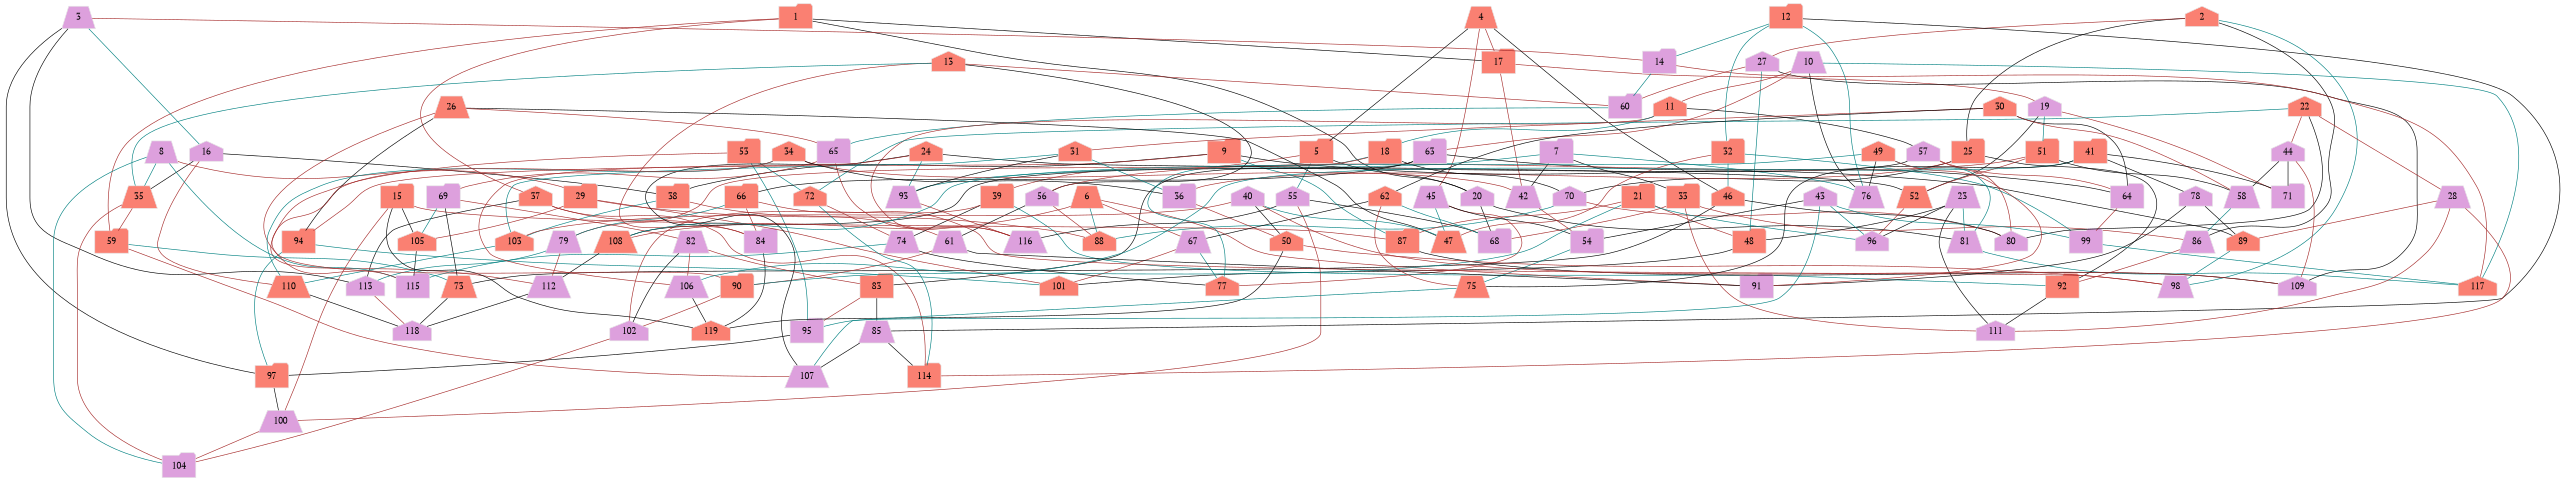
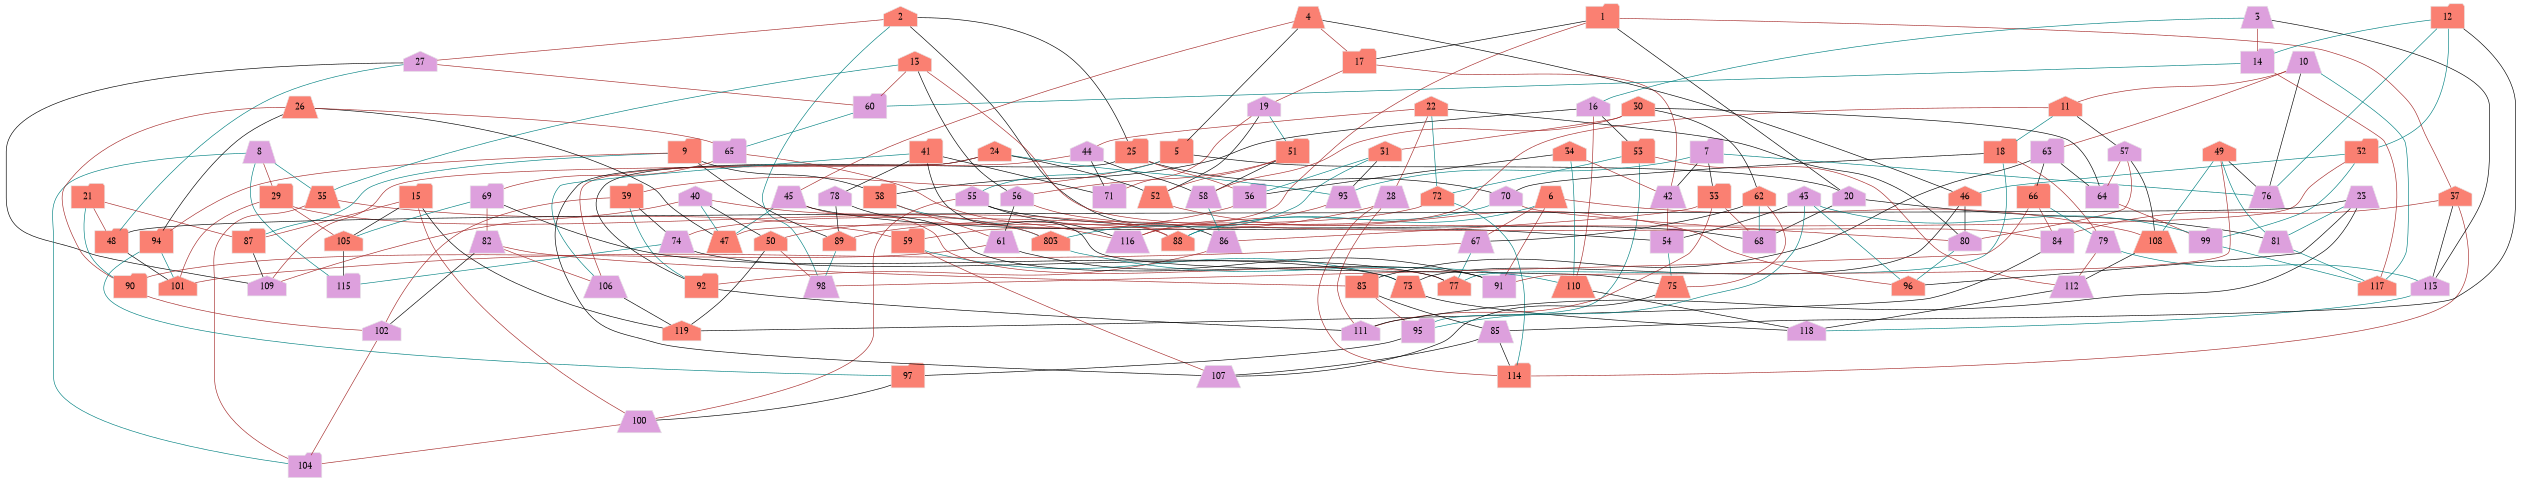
(172, 175) -> (1617, 131)
(303, 216) -> none
(1735, 223) -> (1939, 263)
(514, 242) -> (1051, 242)
(1872, 242) -> (1908, 287)
(28, 261) -> none
(1125, 306) -> (1448, 339)
(389, 310) -> (2119, 322)
